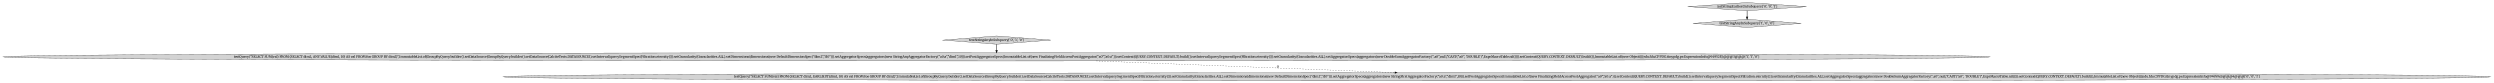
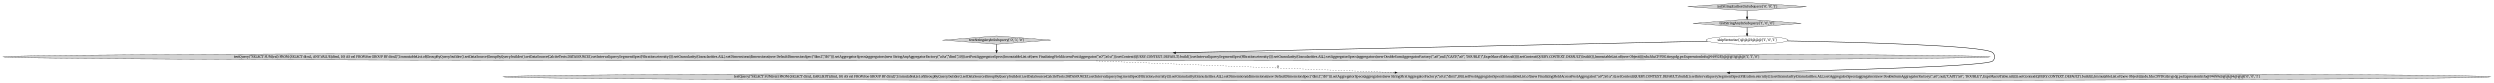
none -> (1747, 40)
